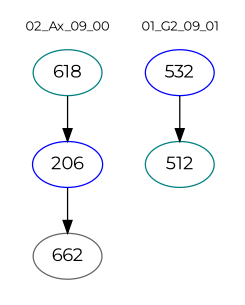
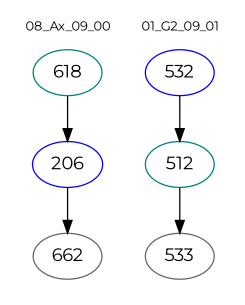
(68, 27) -> (68, 27)
none -> (180, 256)
